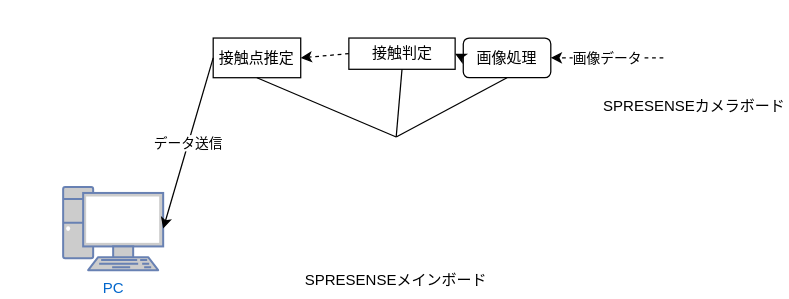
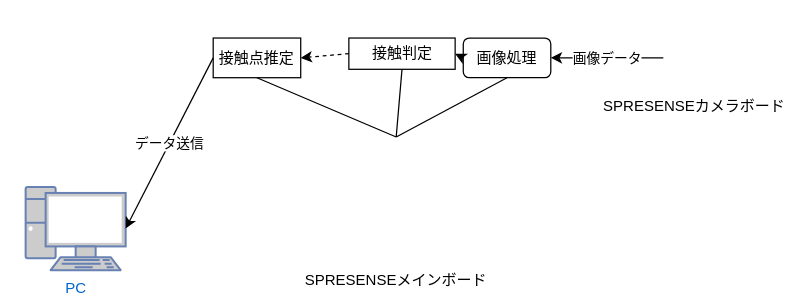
(650, 58) -> (650, 58)
(113, 228) -> (76, 228)
